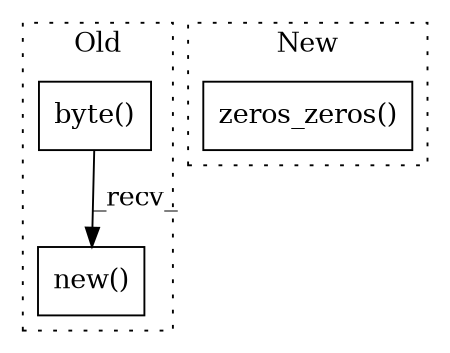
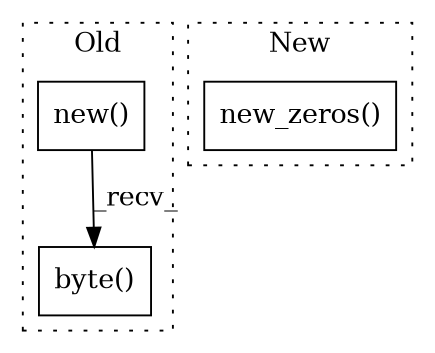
(308, 116) -> (300, 116)
(93, 189) -> (93, 189)
